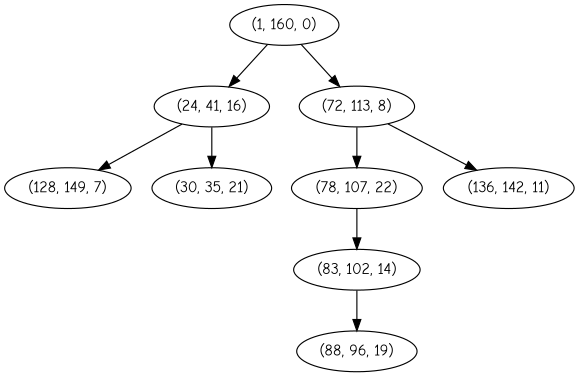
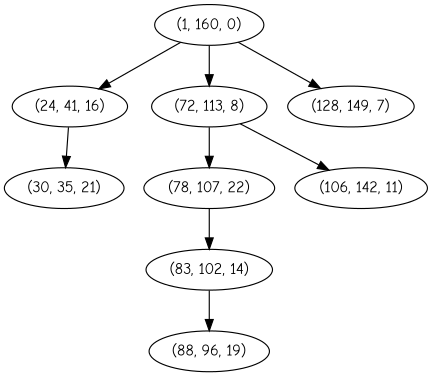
(145, 144) -> (274, 62)
(509, 188) -> (361, 188)
